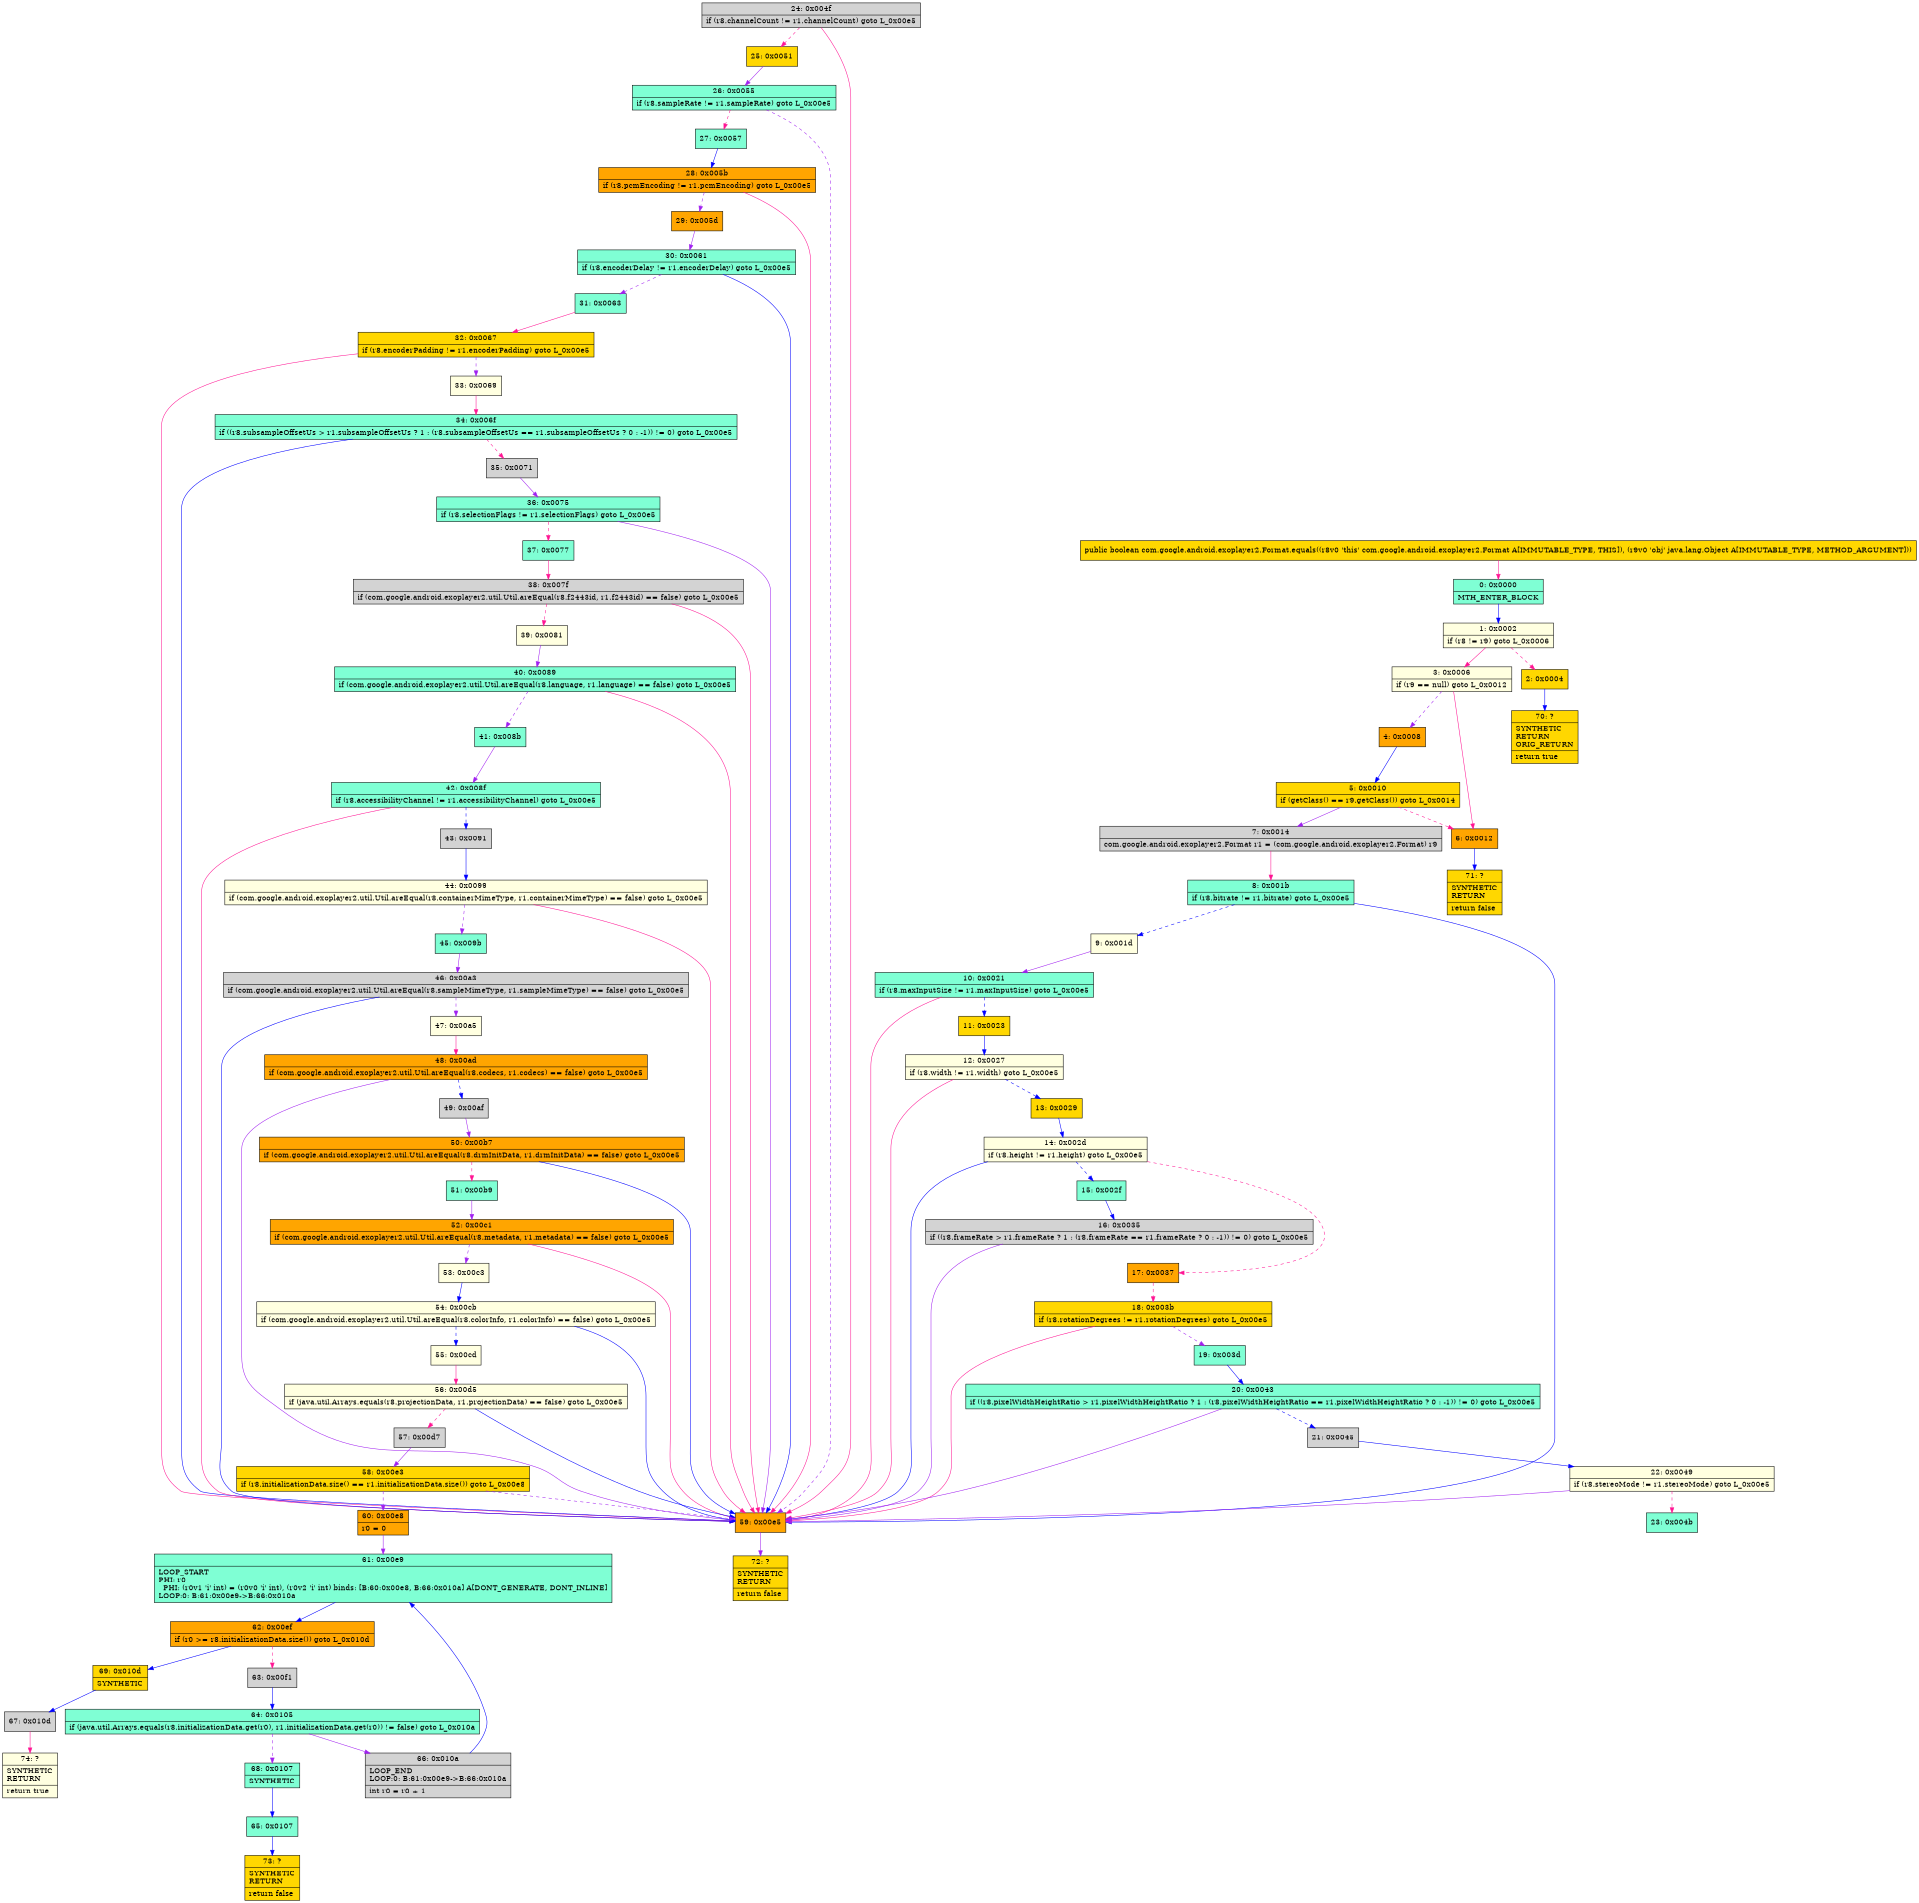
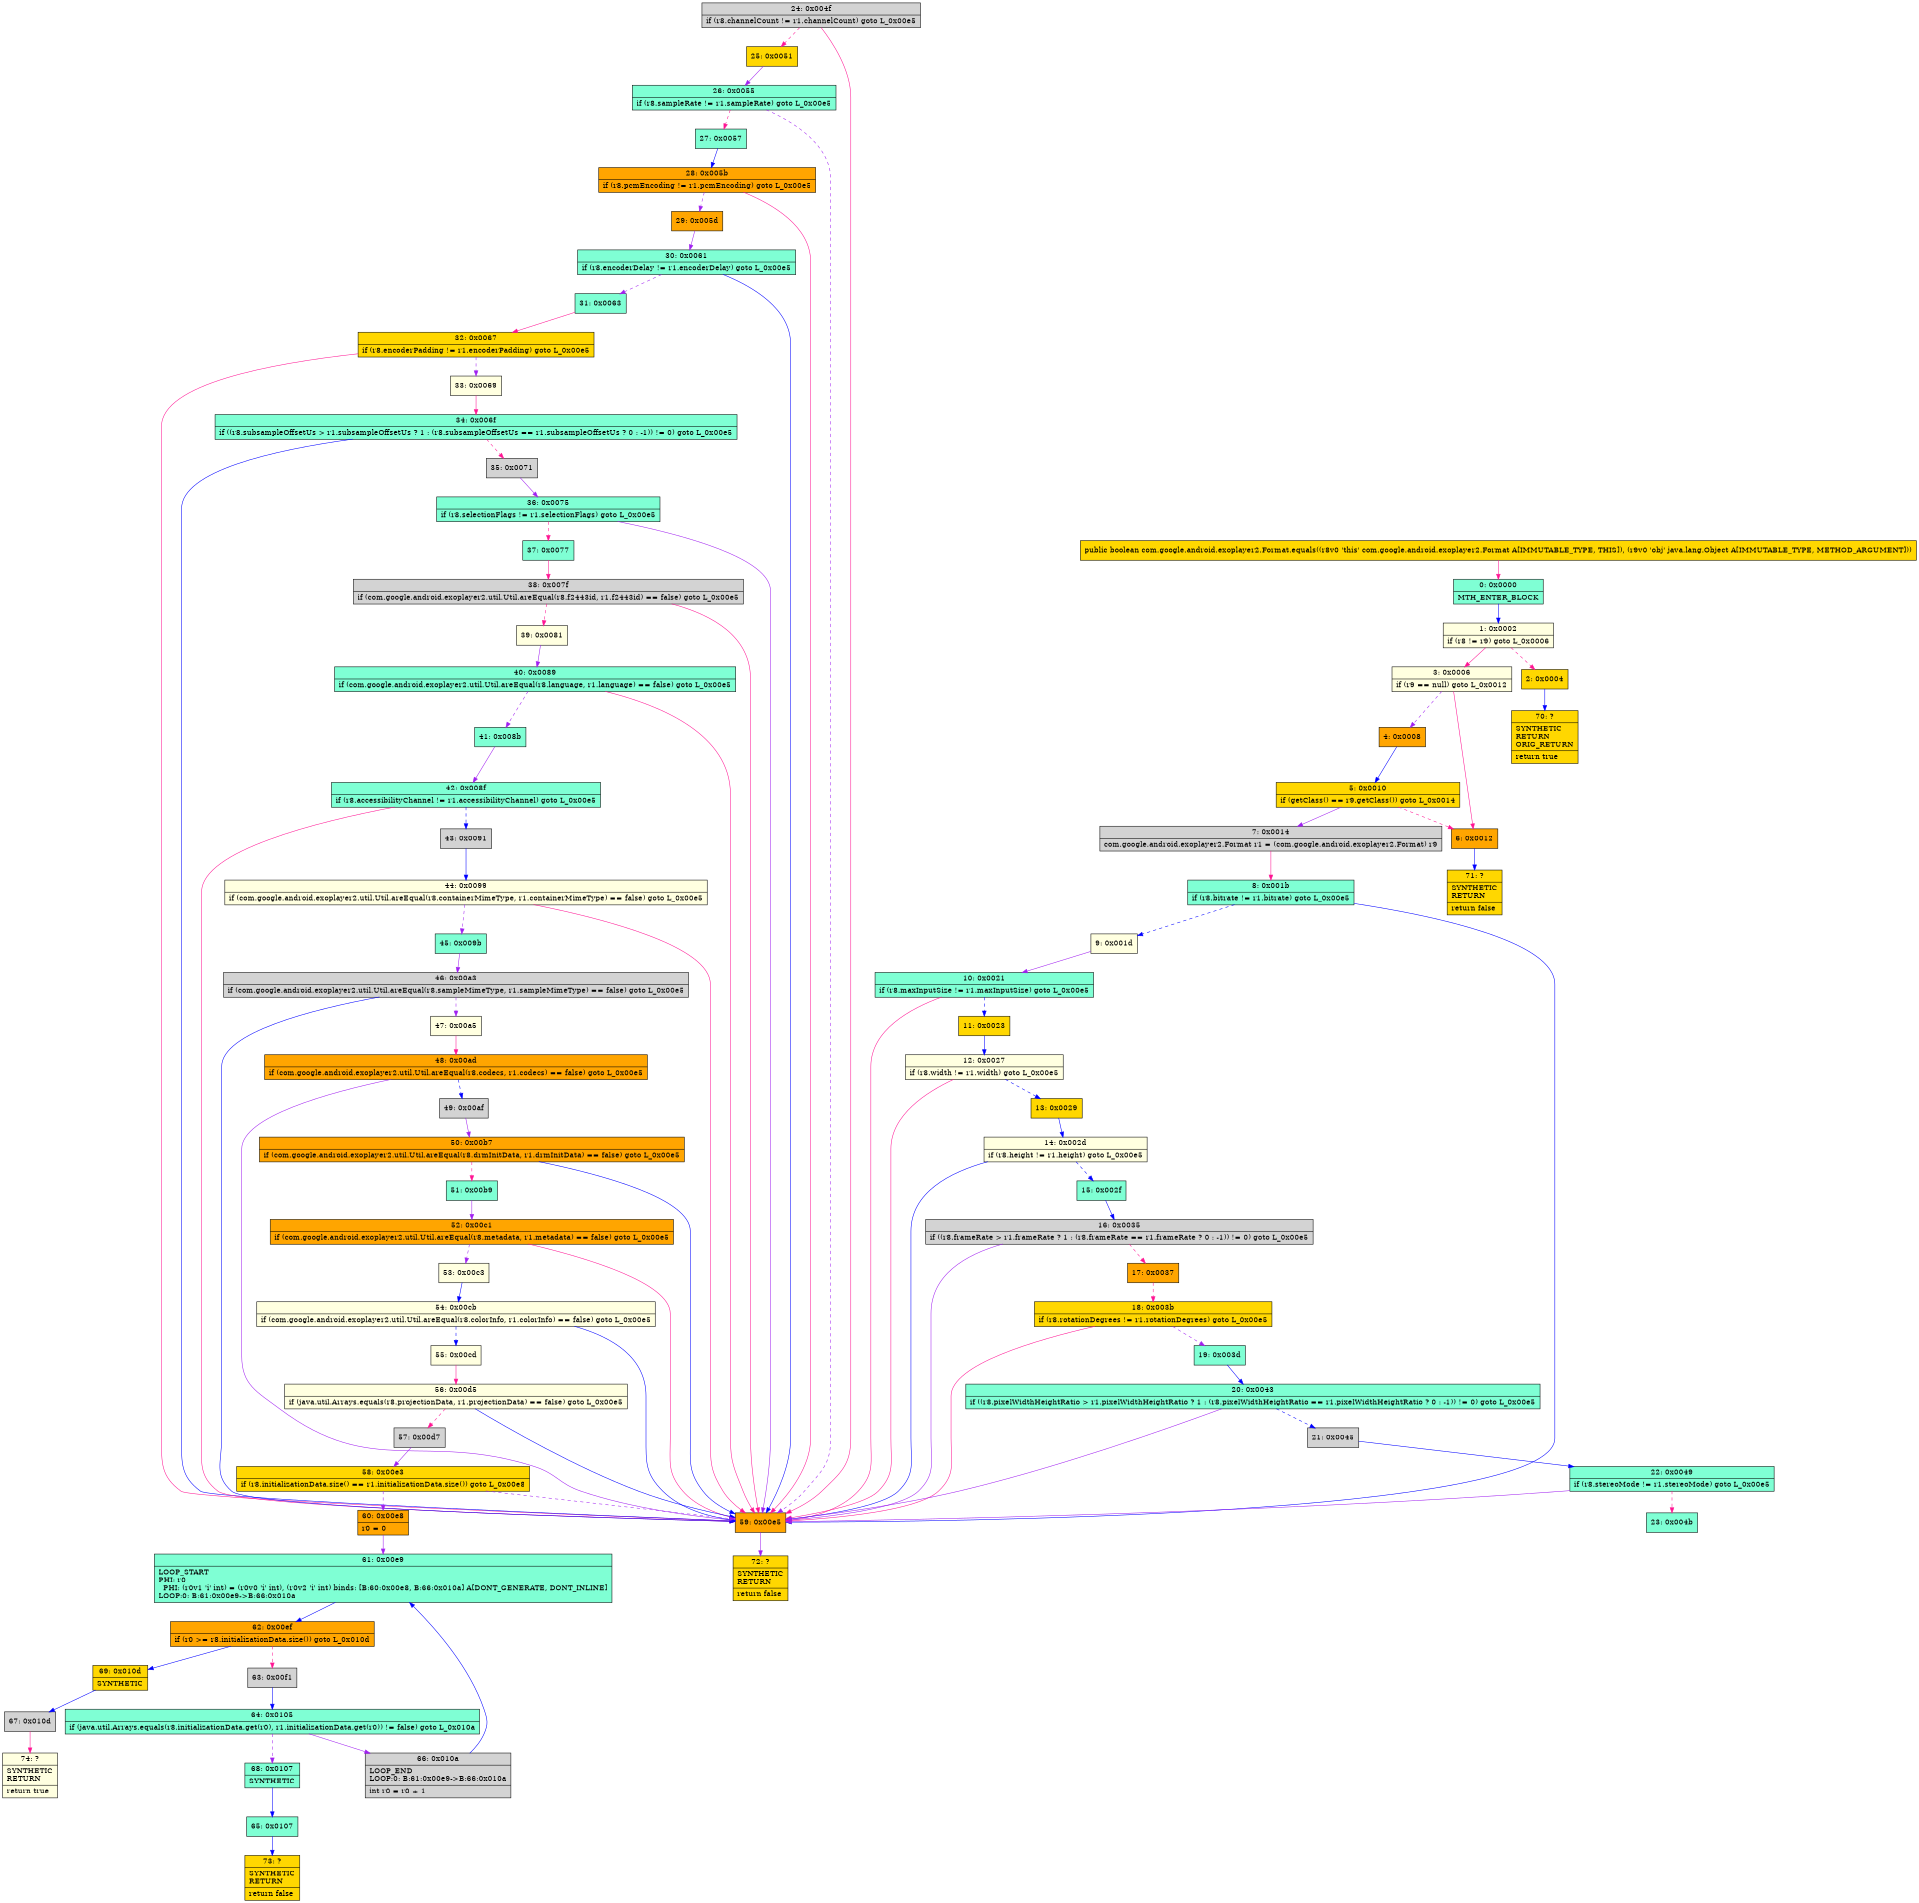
(1313, 1215) -> (1136, 1252)
(1672, 1479) -> (1672, 1479)
